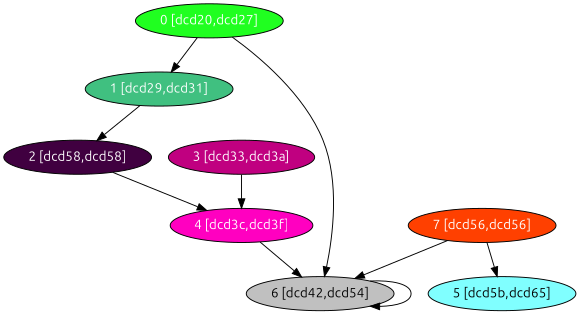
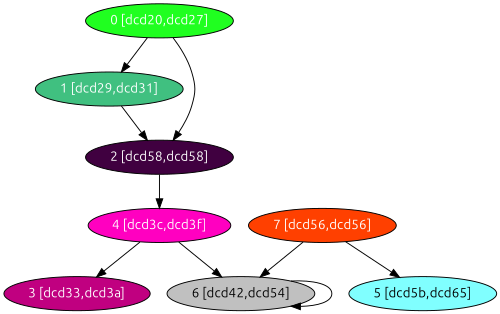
(321, 136) -> (194, 84)
(242, 187) -> (122, 257)
